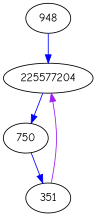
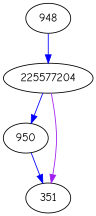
(26, 138) -> (26, 138)
(56, 142) -> (56, 134)
